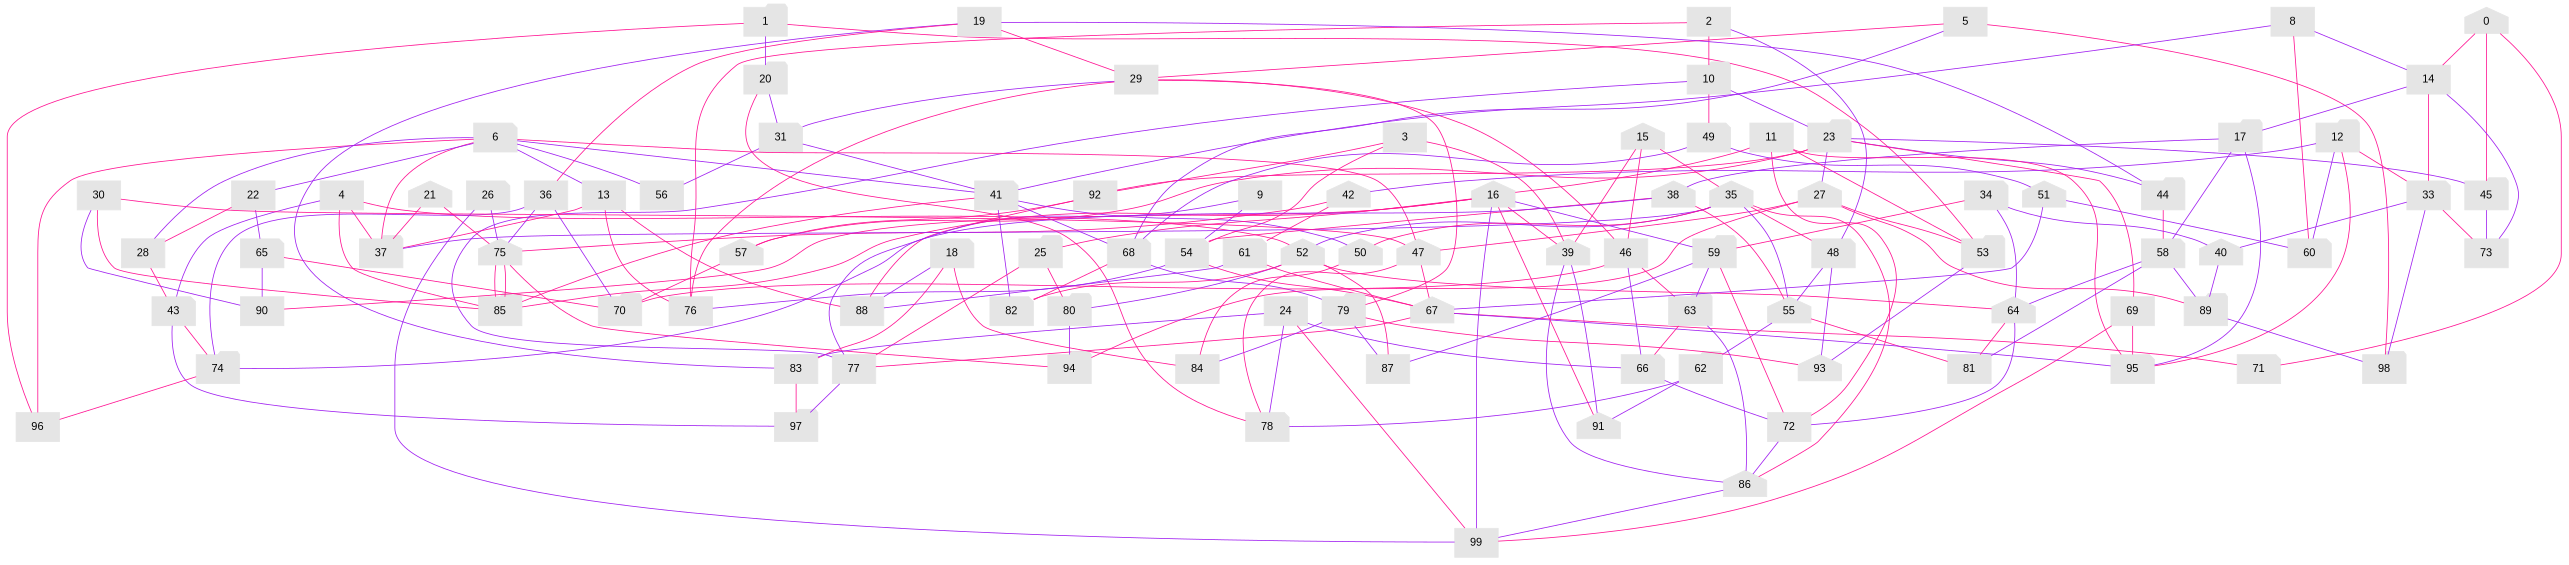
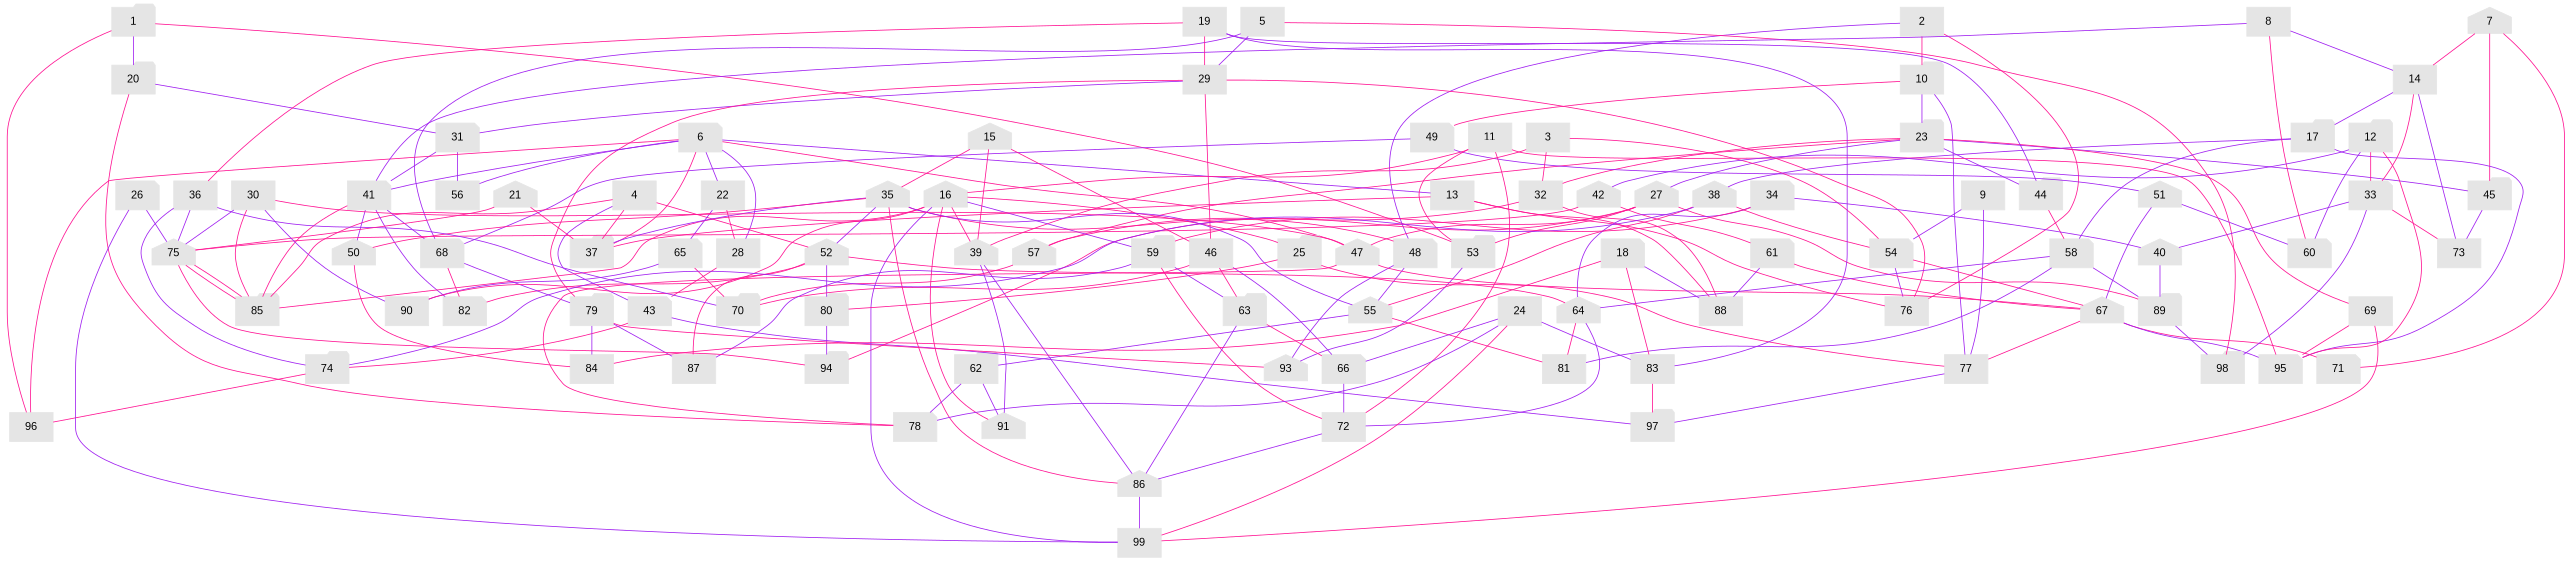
(2486, 22) -> (2490, 22)
(1551, 51) -> (1238, 46)
(1095, 195) -> (1541, 195)
none -> (210, 227)
